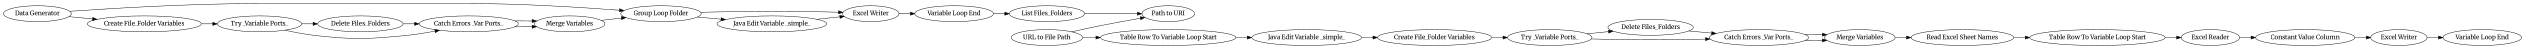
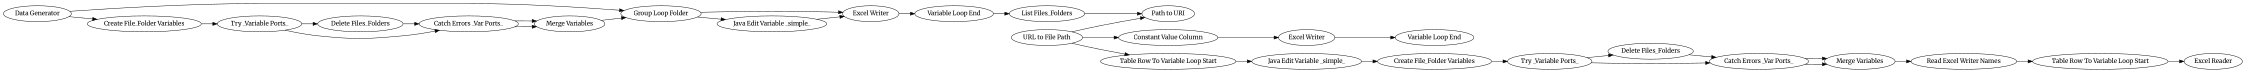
(1962, 38) -> (1964, 61)
(2245, 38) -> (1098, 38)
